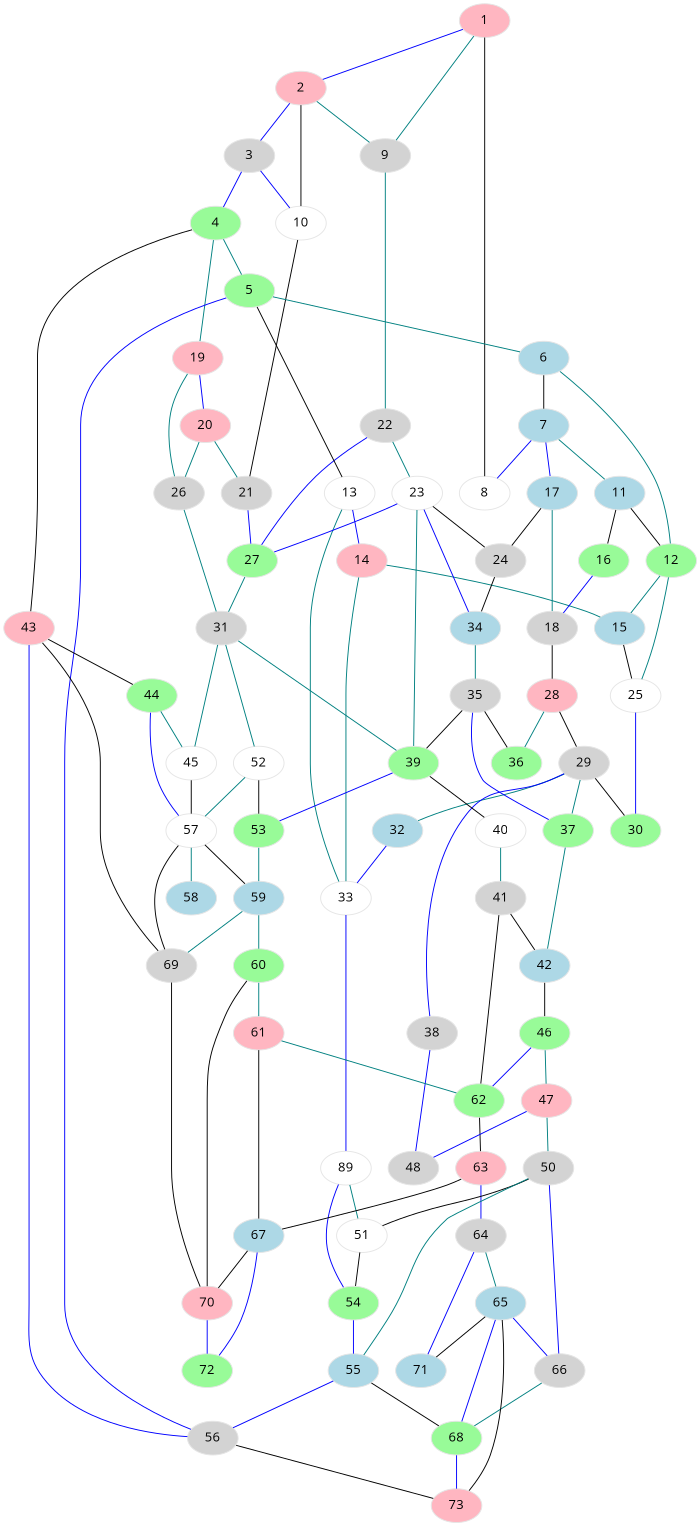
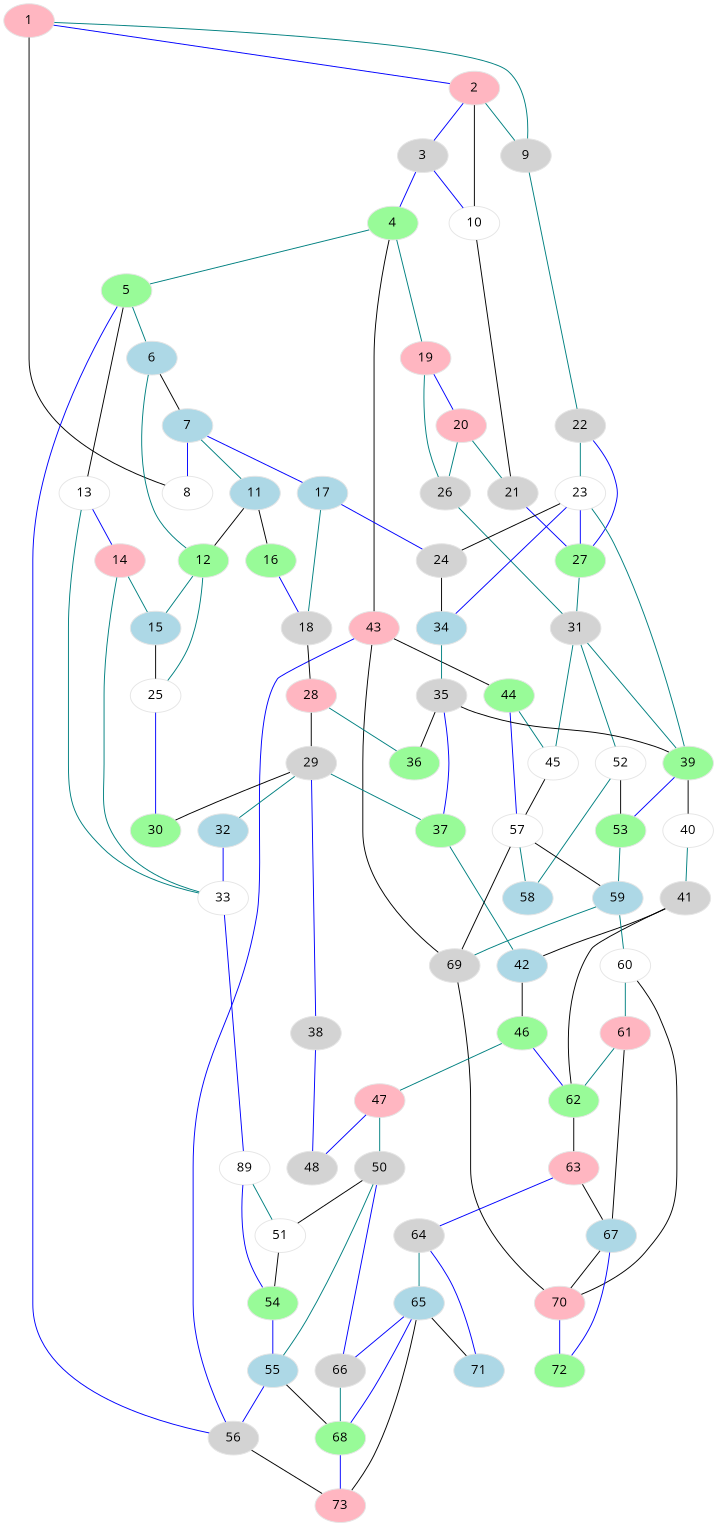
(526, 527) -> (382, 527)
(225, 797) -> (574, 831)
(259, 966) -> (625, 966)
